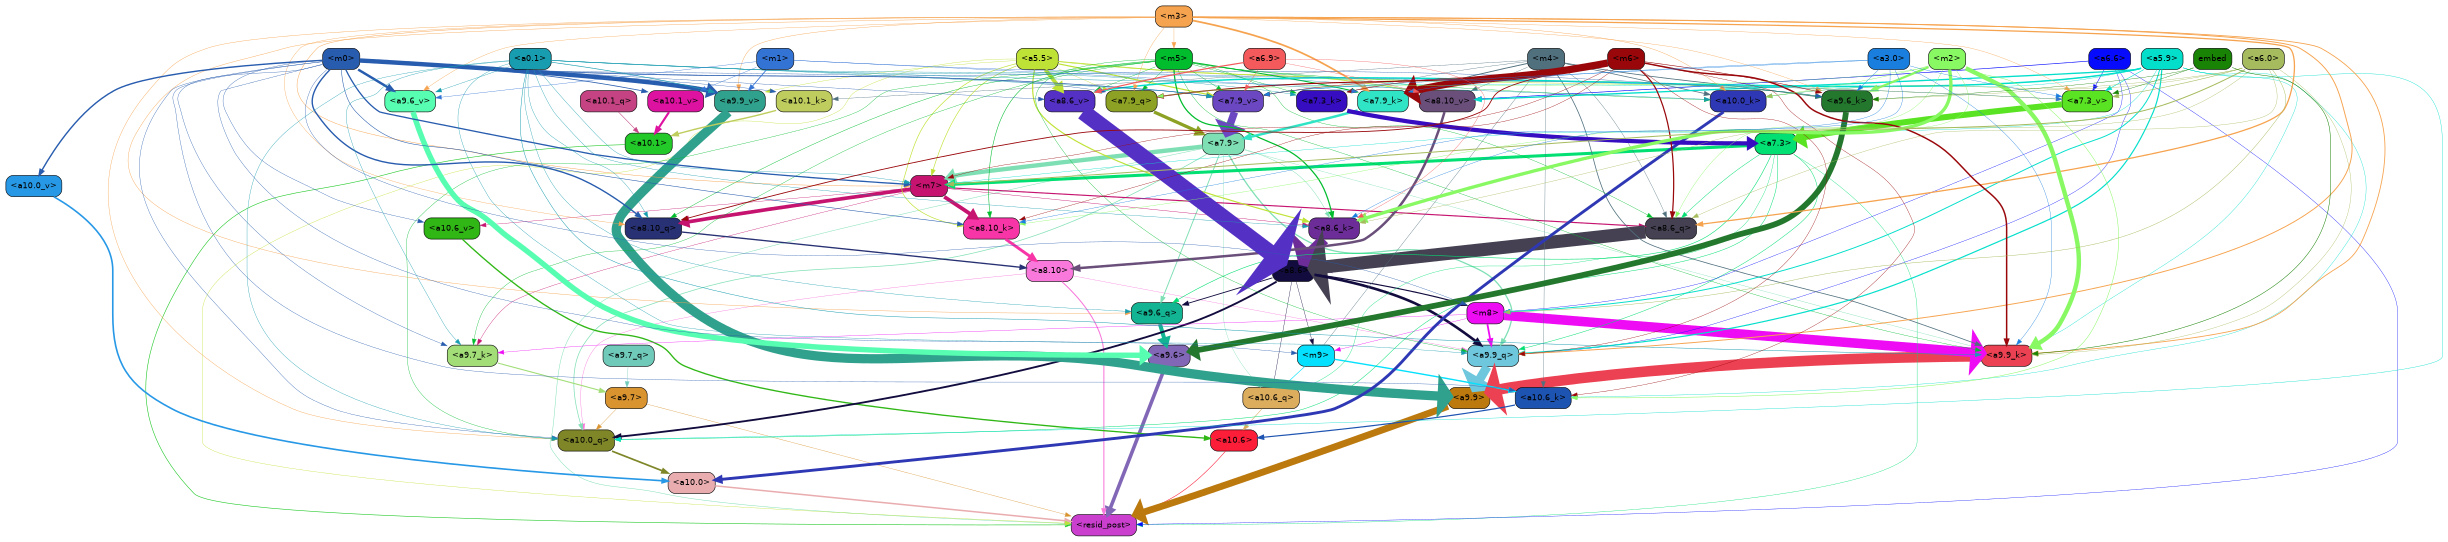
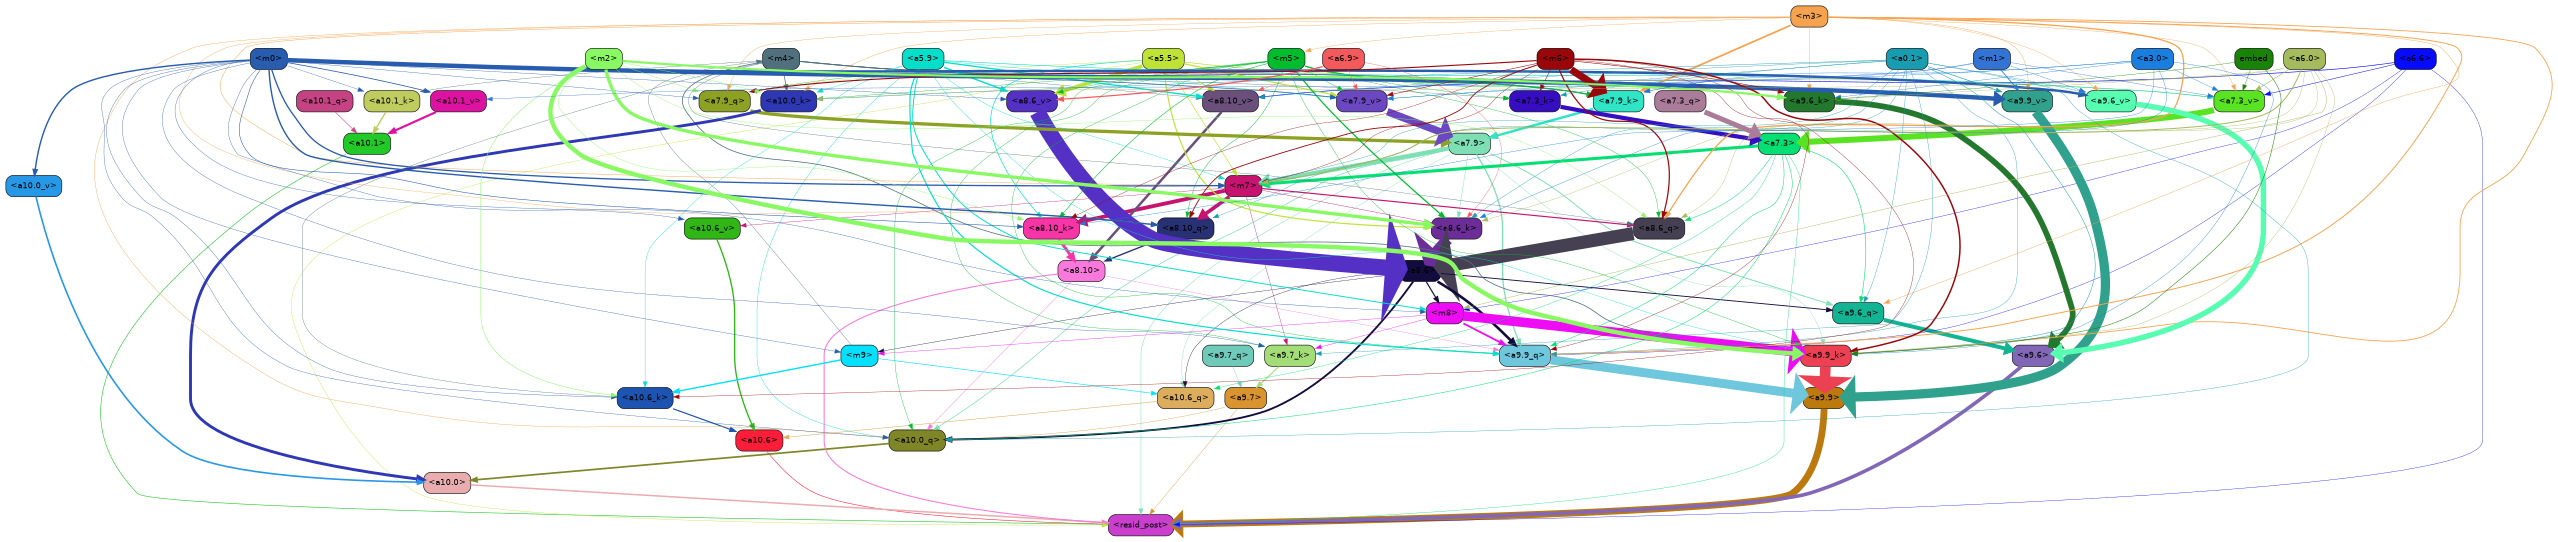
none -> (1680, 101)
(918, 136) -> (992, 113)
